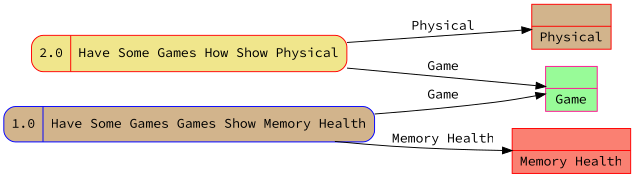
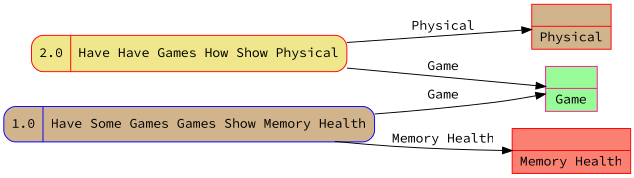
(209, 53) -> (209, 53)
